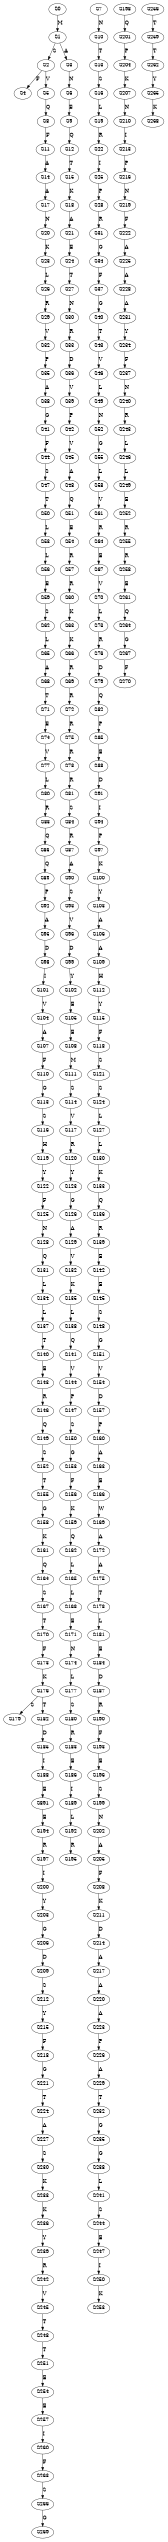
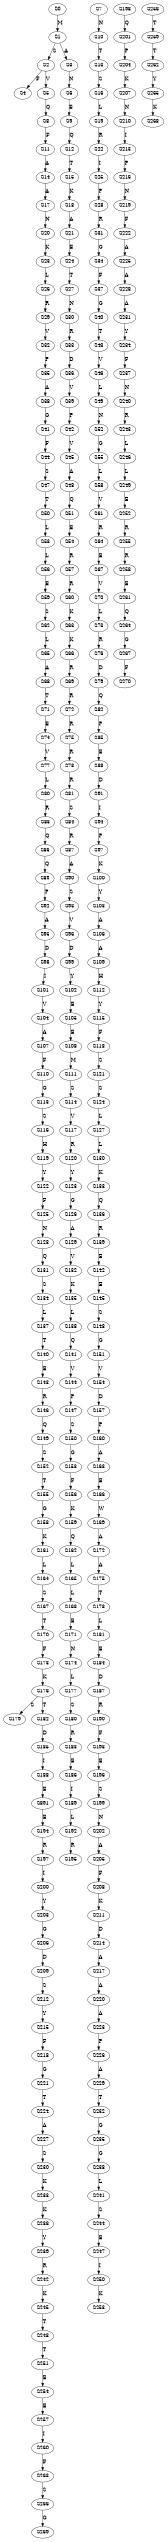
(44, 1285) -> (44, 1285)
(45, 1565) -> (44, 1565)
(44, 2294) -> (44, 2294)
